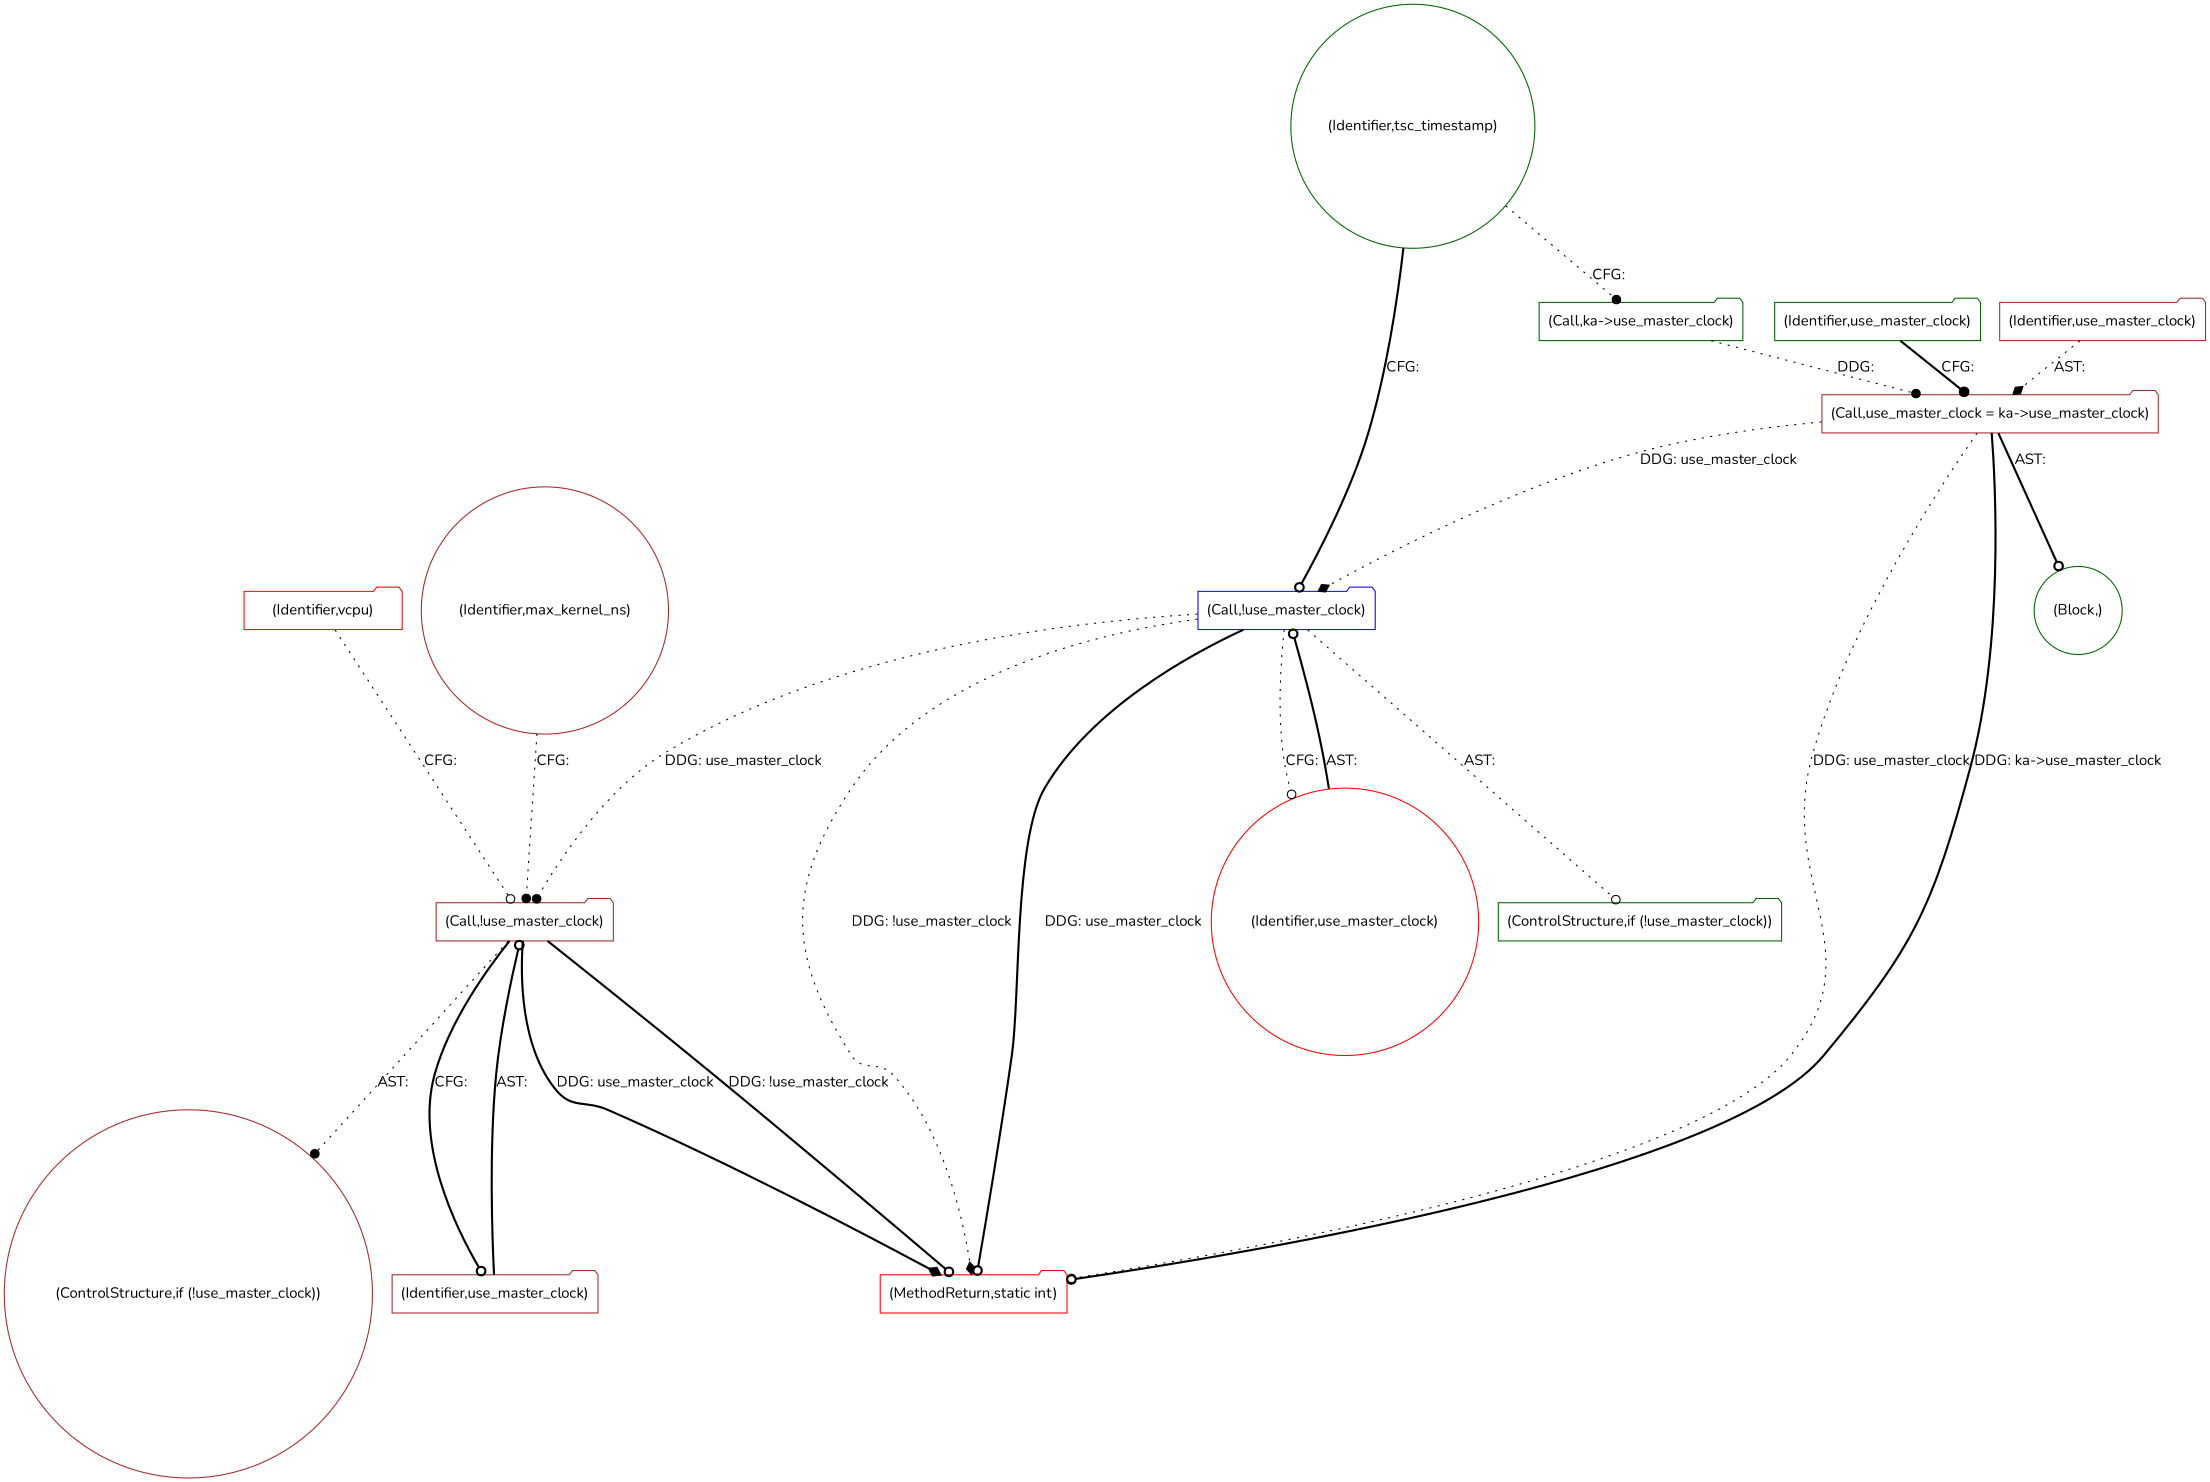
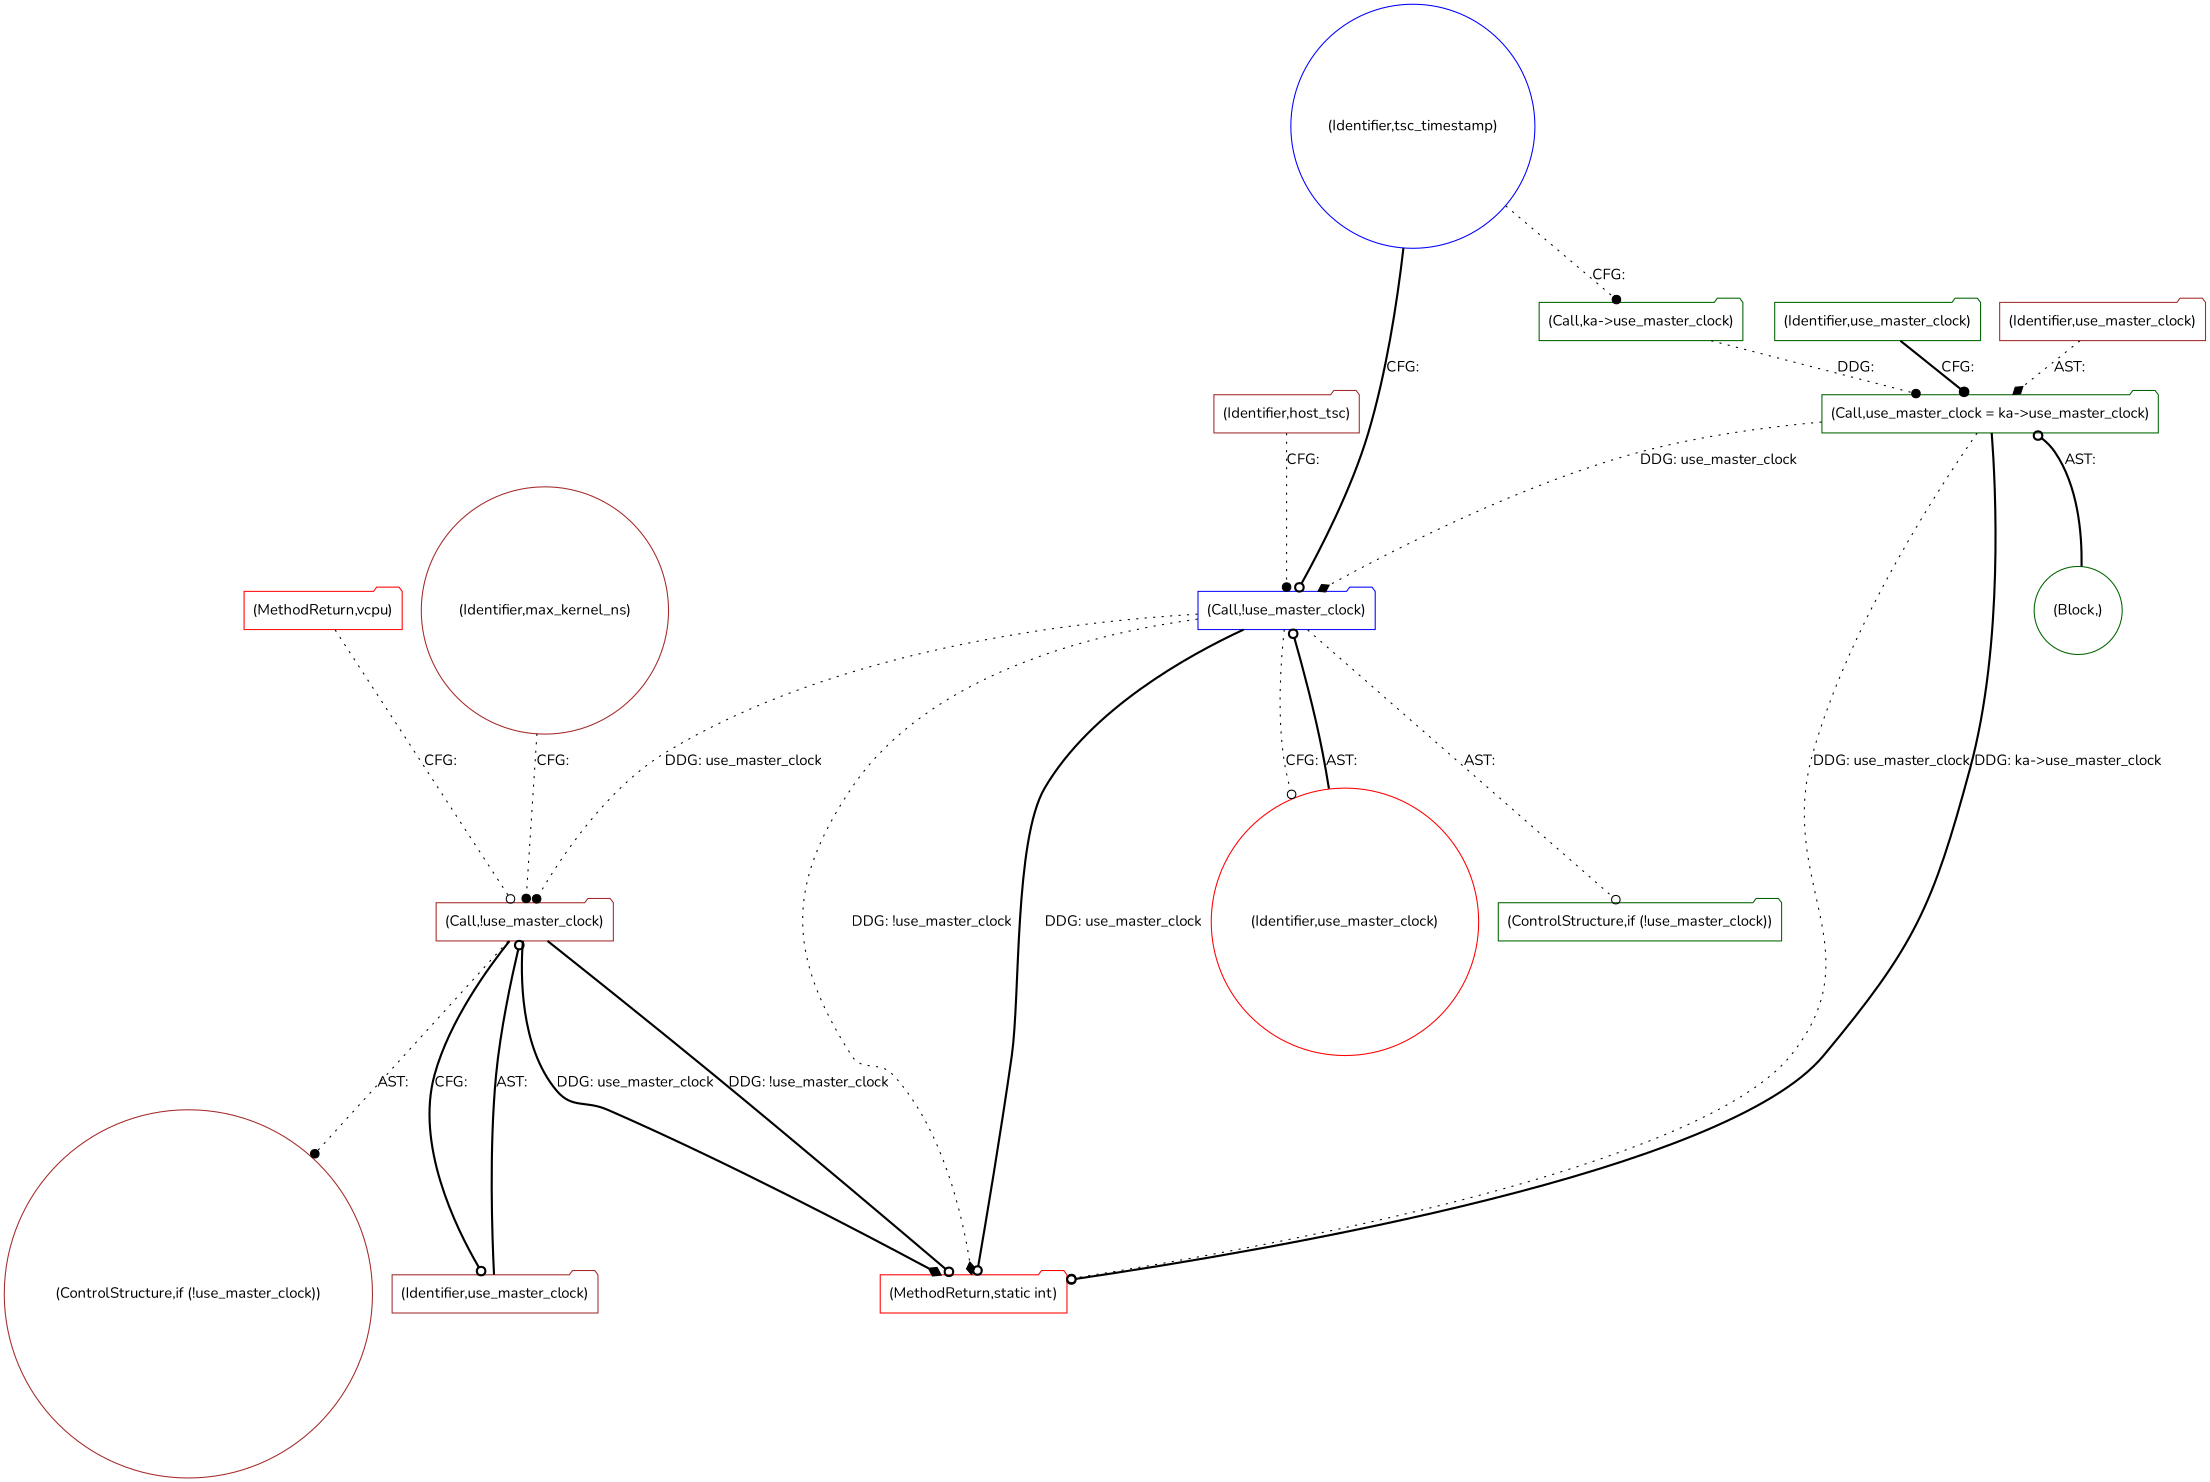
(1413, 126) -> (1413, 126)
none -> (1287, 414)
(1990, 414) -> (1990, 414)
(2028, 497) -> (2074, 498)
(323, 610) -> (323, 610)
